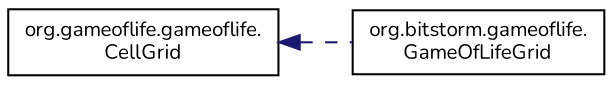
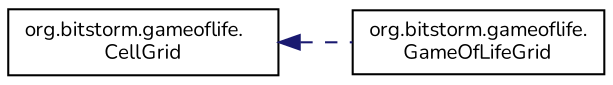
(143, 42) -> (143, 42)
